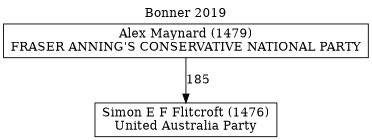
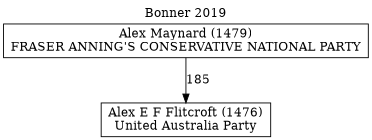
(186, 120) -> (186, 120)
